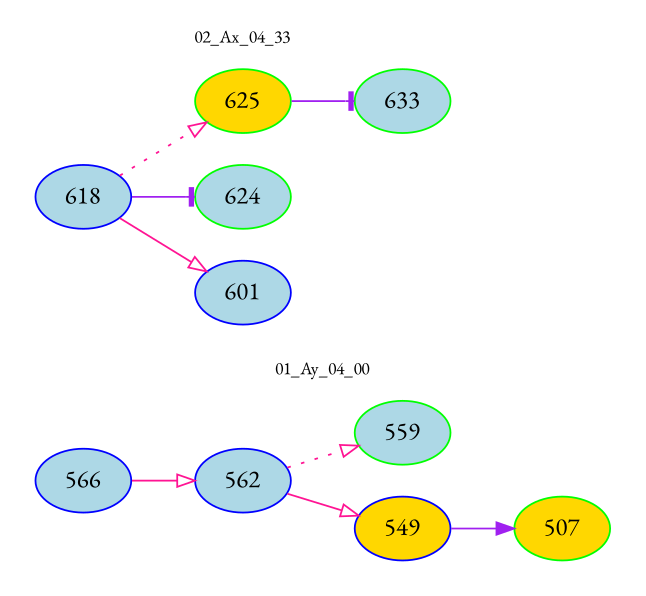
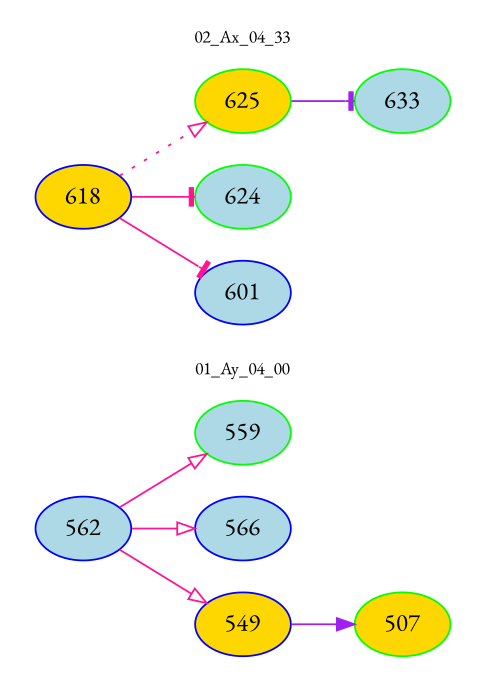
(83, 197) -> (83, 197)
(159, 197) -> (159, 197)
(156, 240) -> (159, 242)
(314, 459) -> (156, 485)
(155, 481) -> (155, 529)
